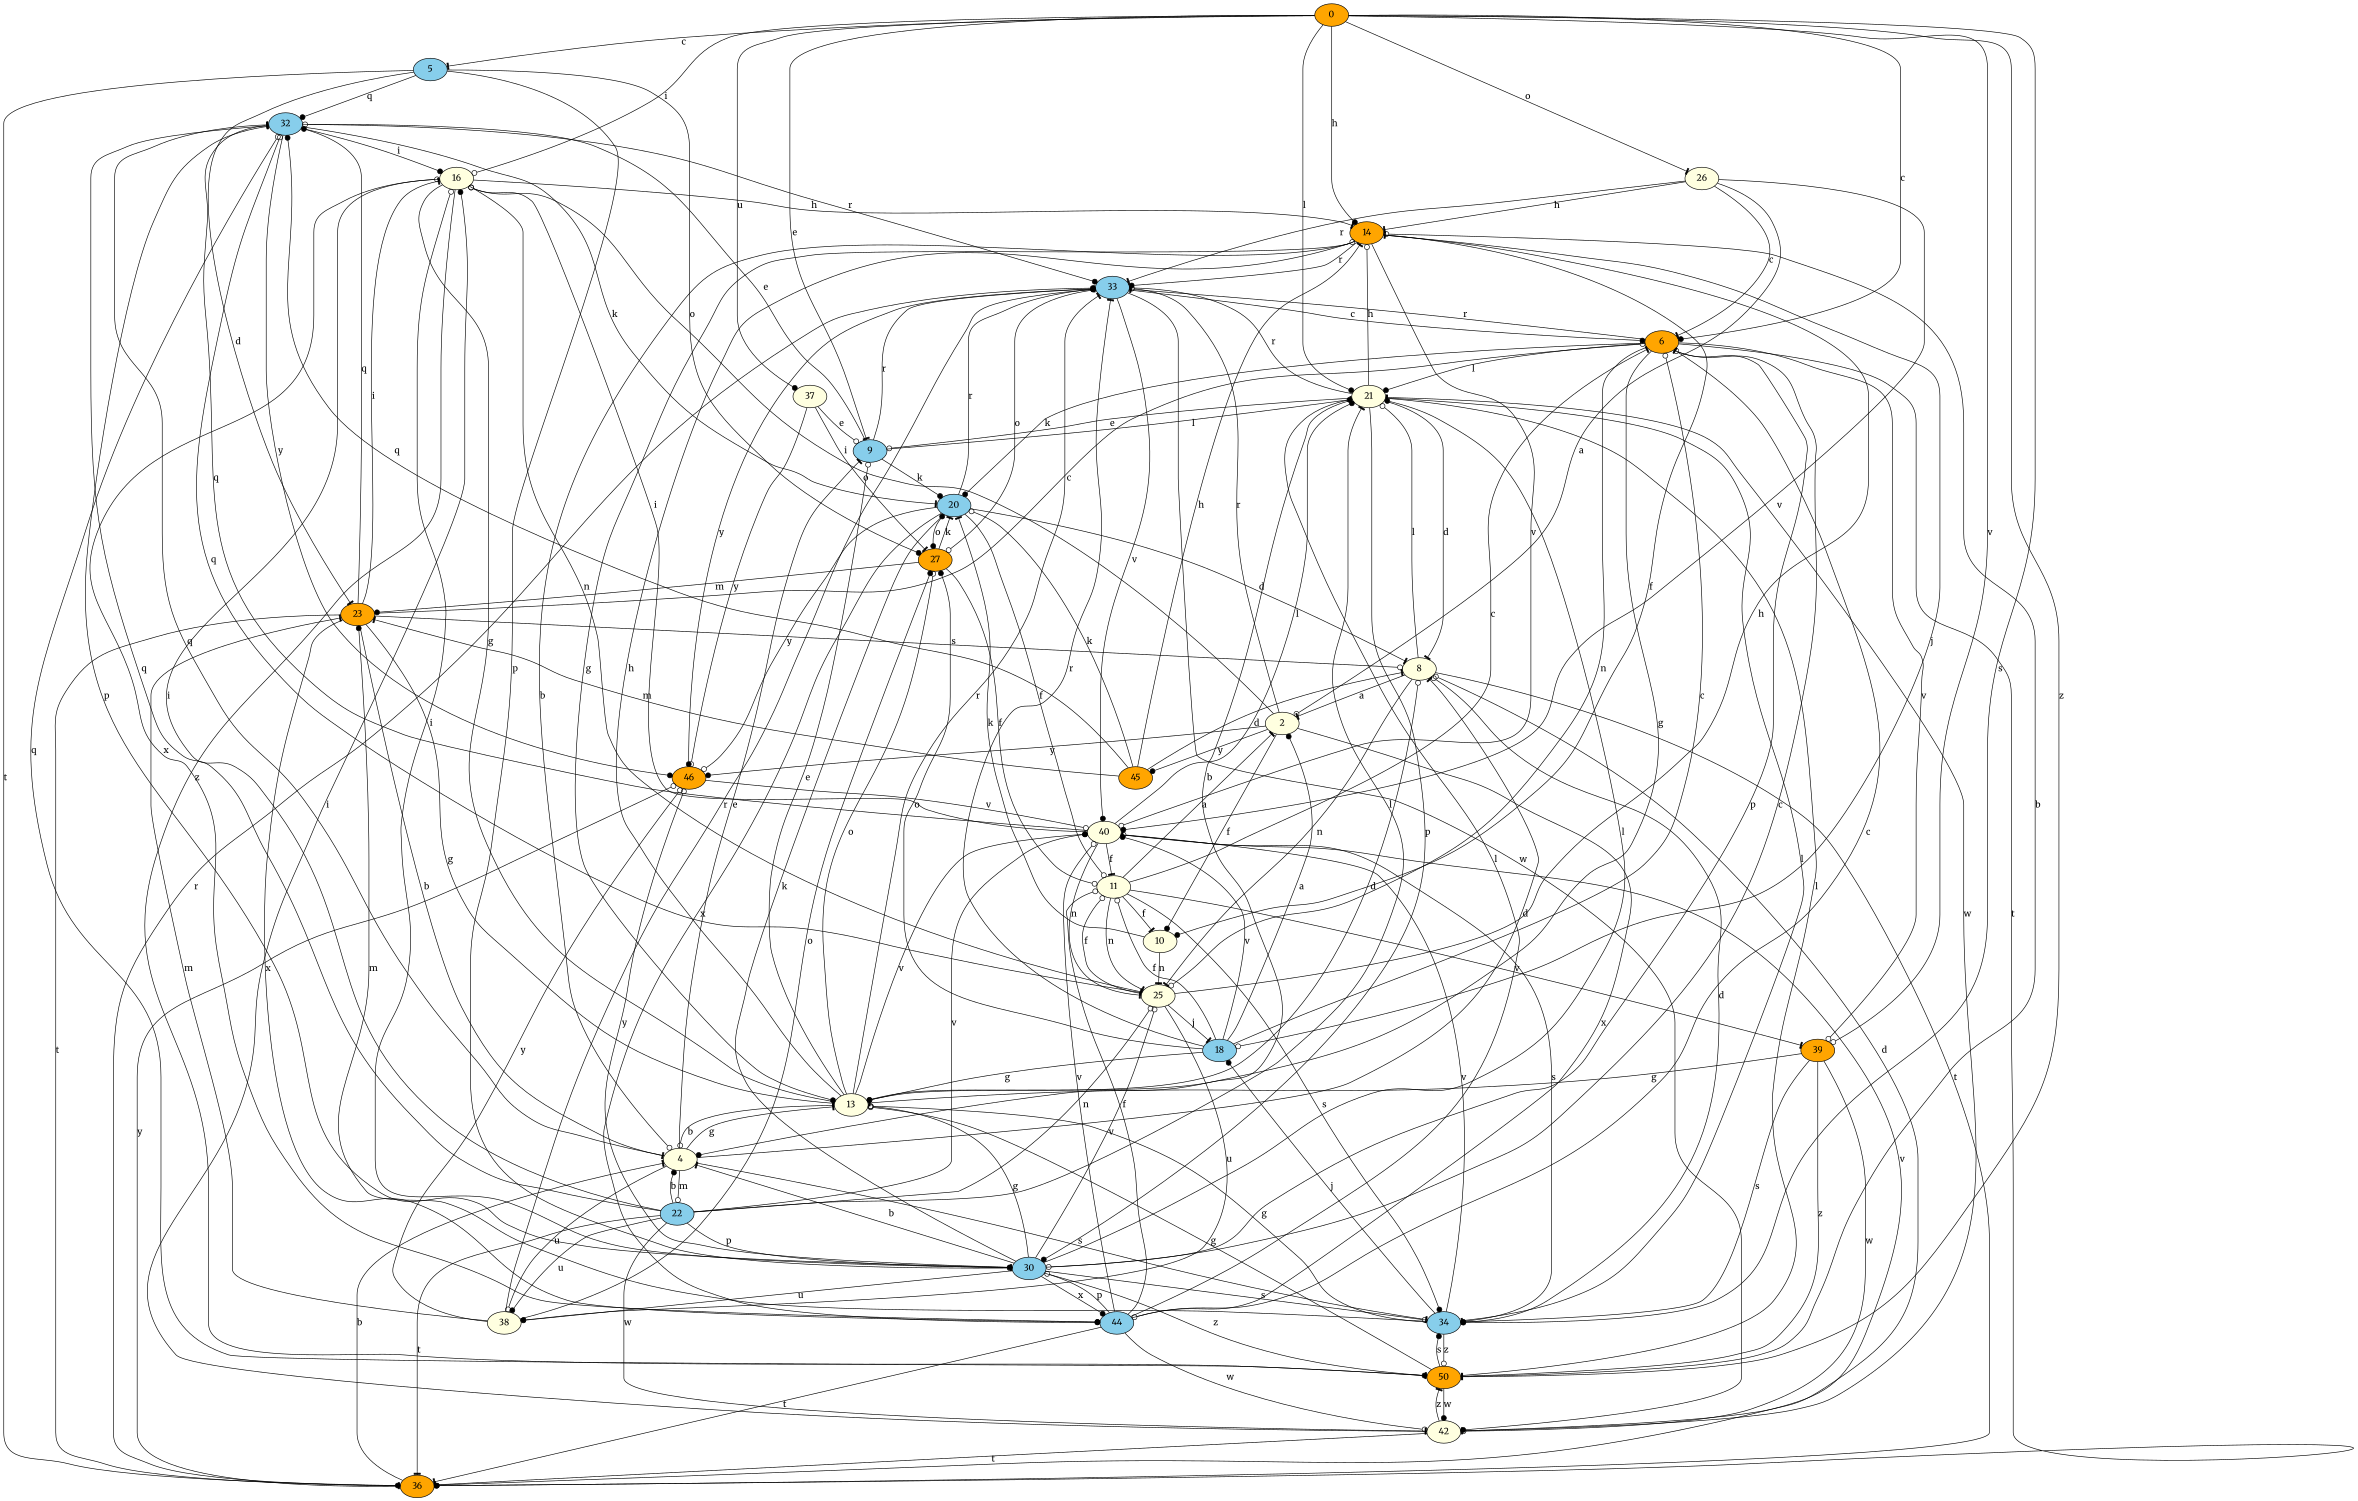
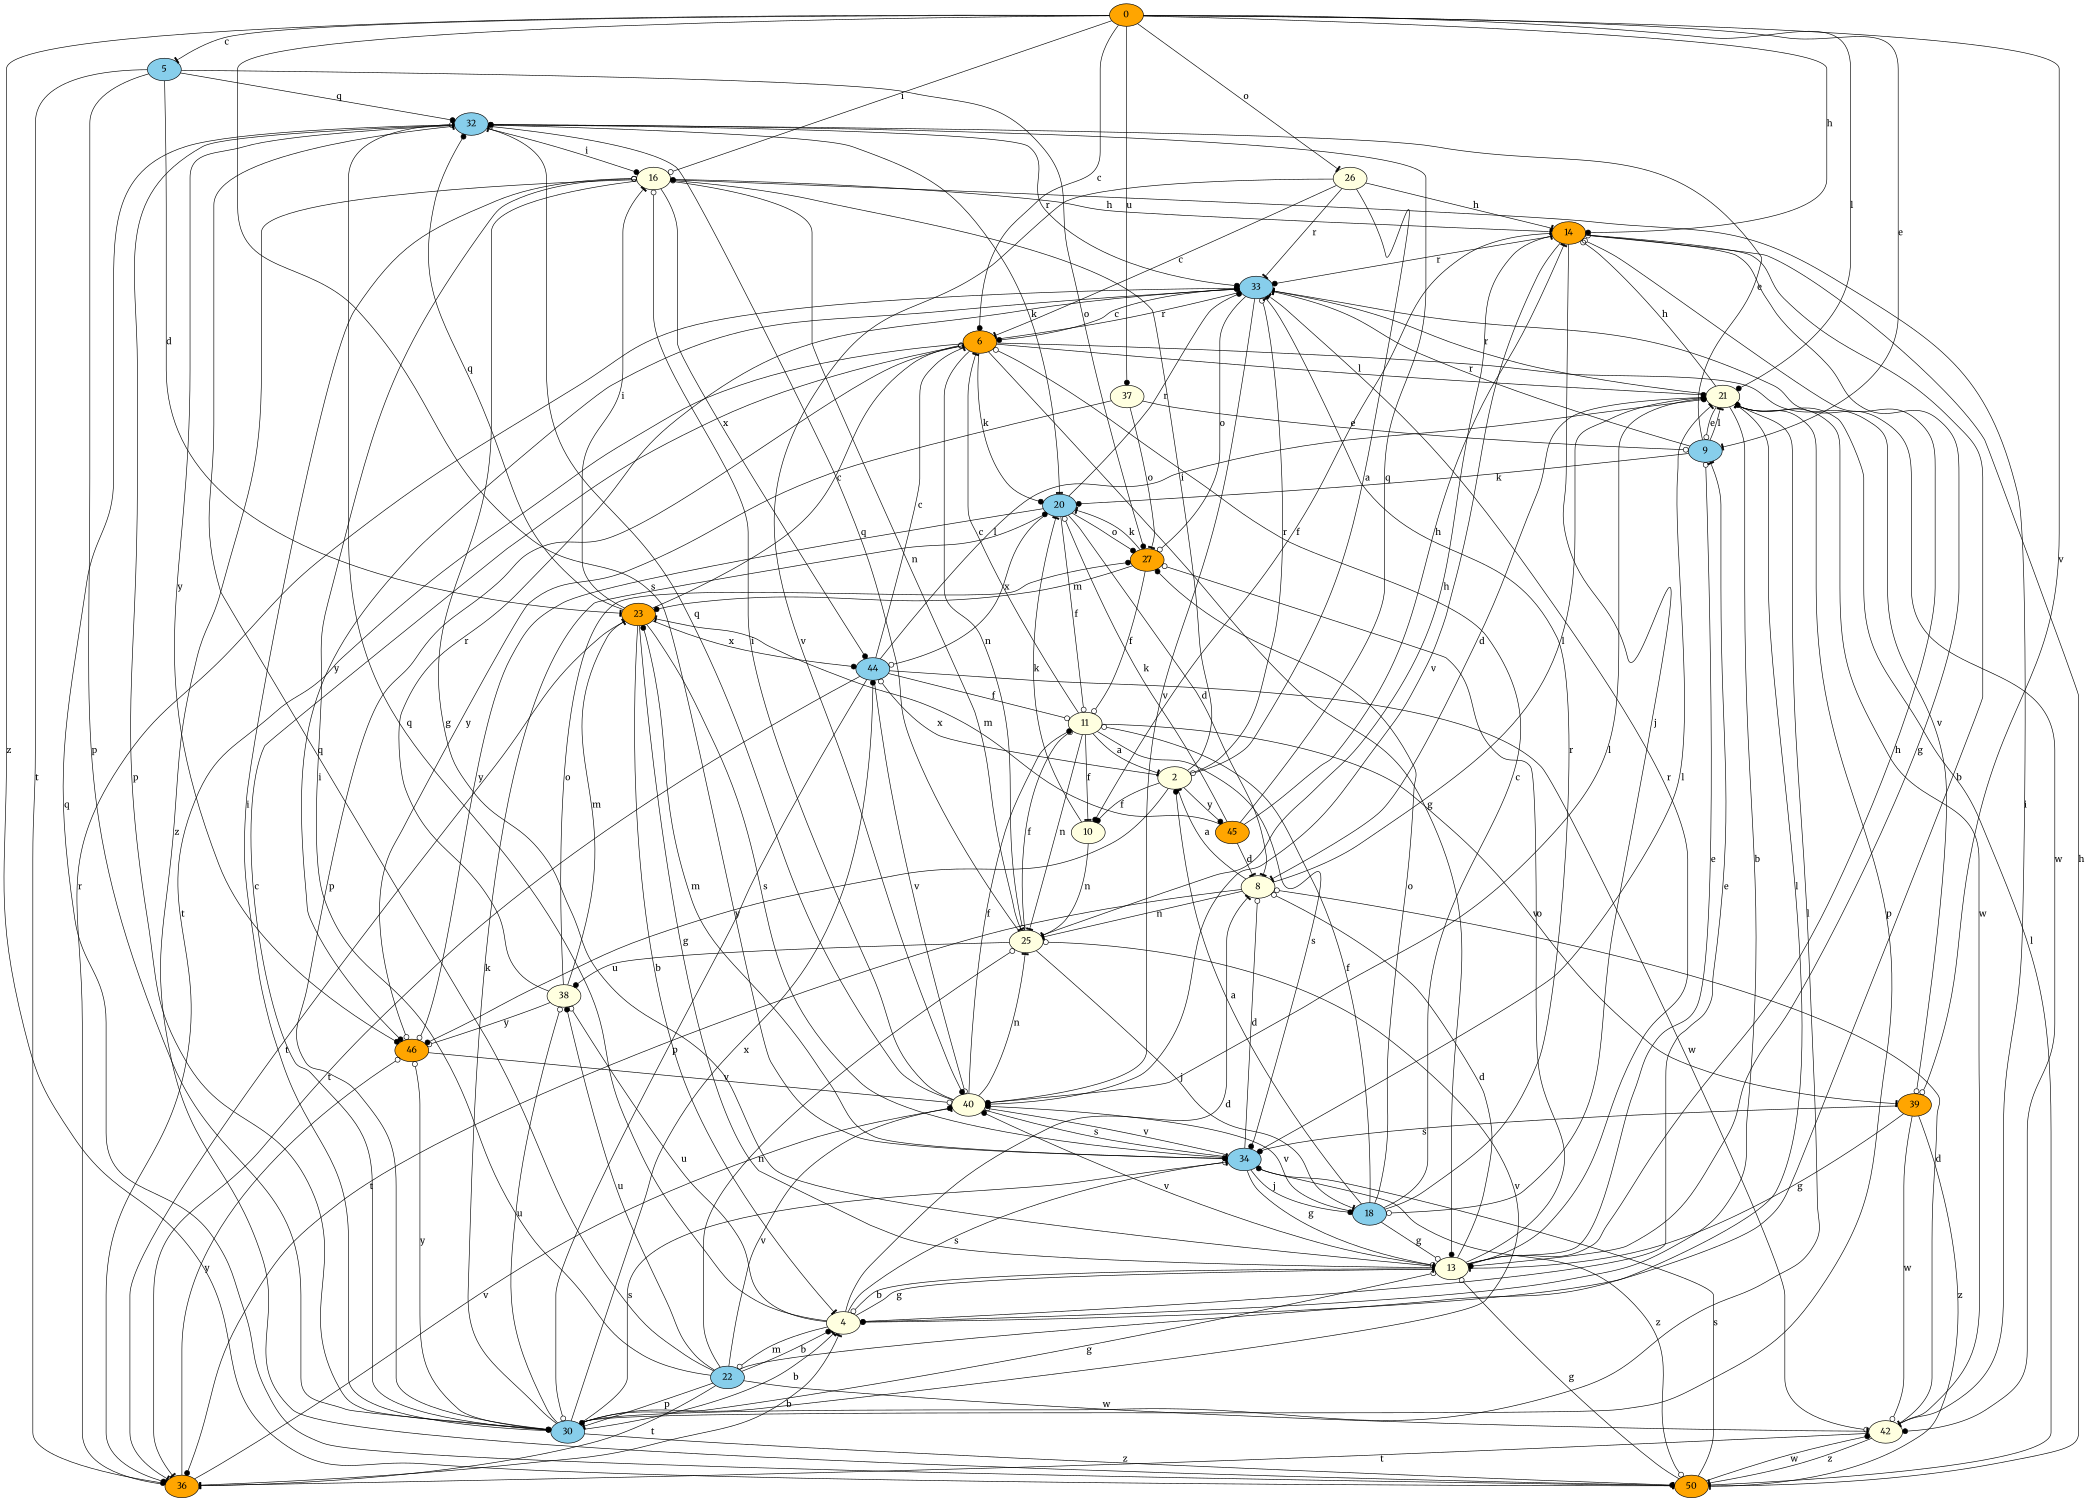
(860, 640) -> (815, 1030)
(2038, 805) -> (2082, 860)
(1109, 858) -> (988, 902)
